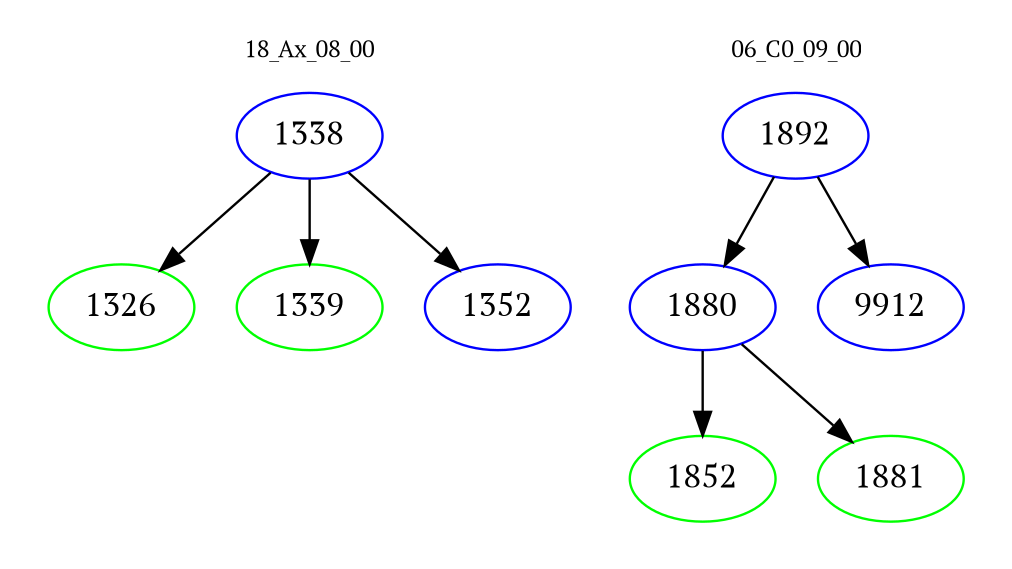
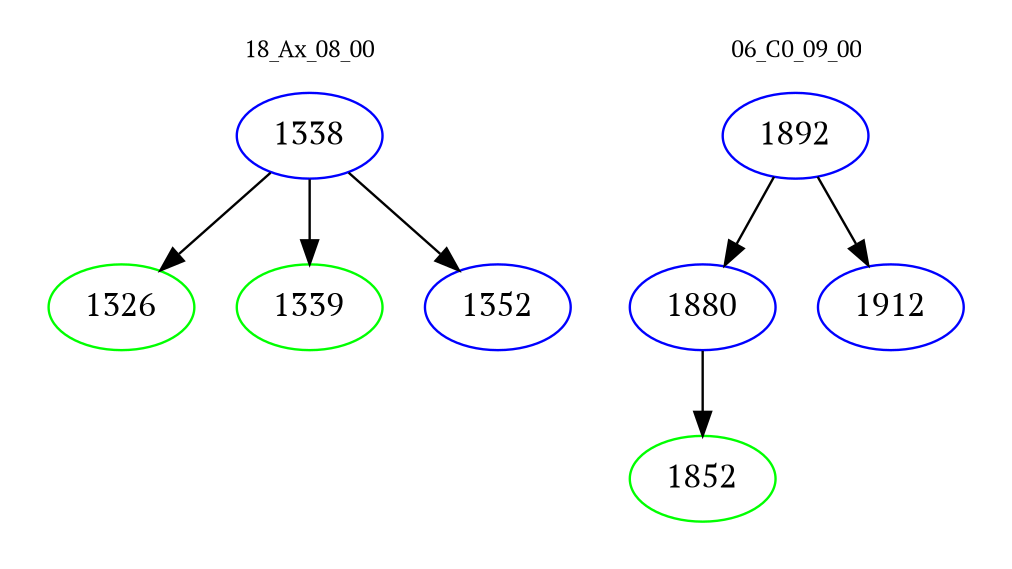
(891, 307) -> (891, 307)
(891, 479) -> none
